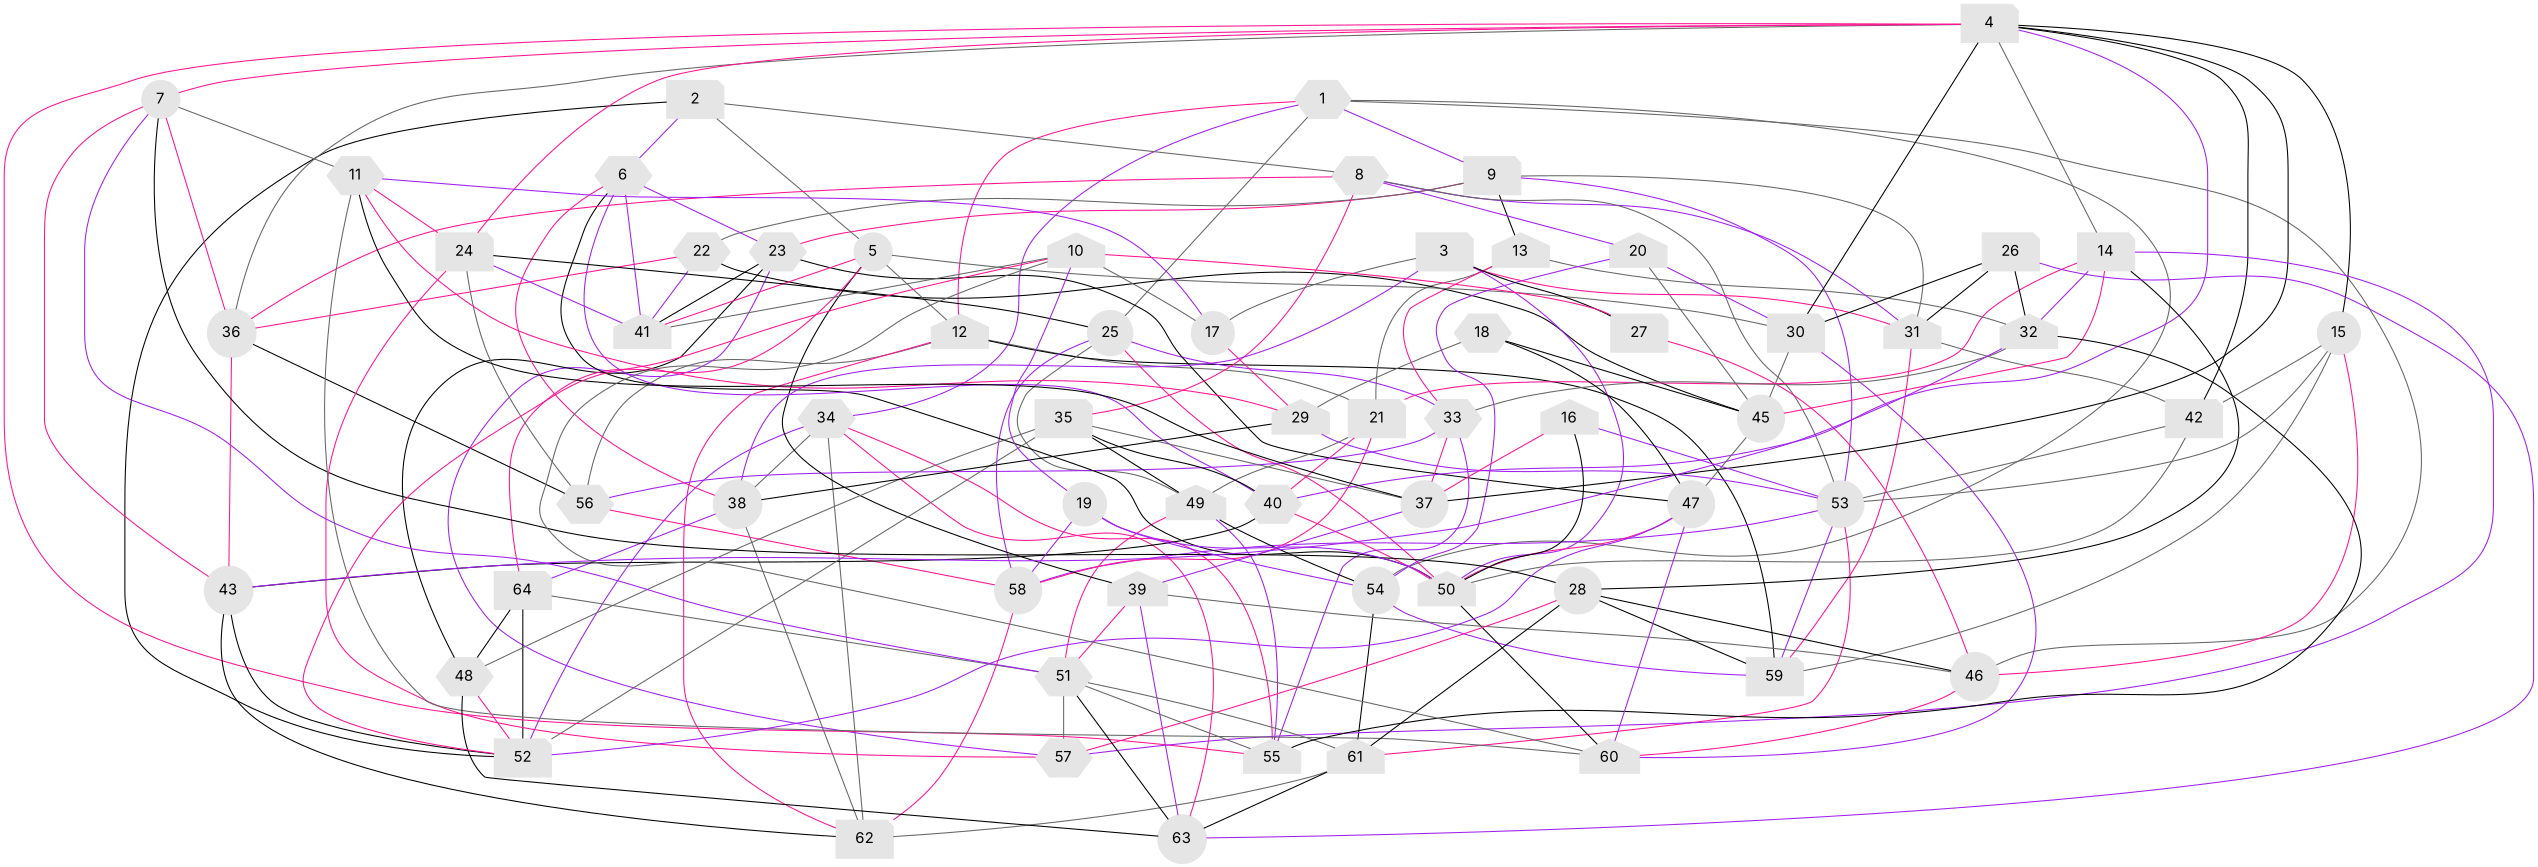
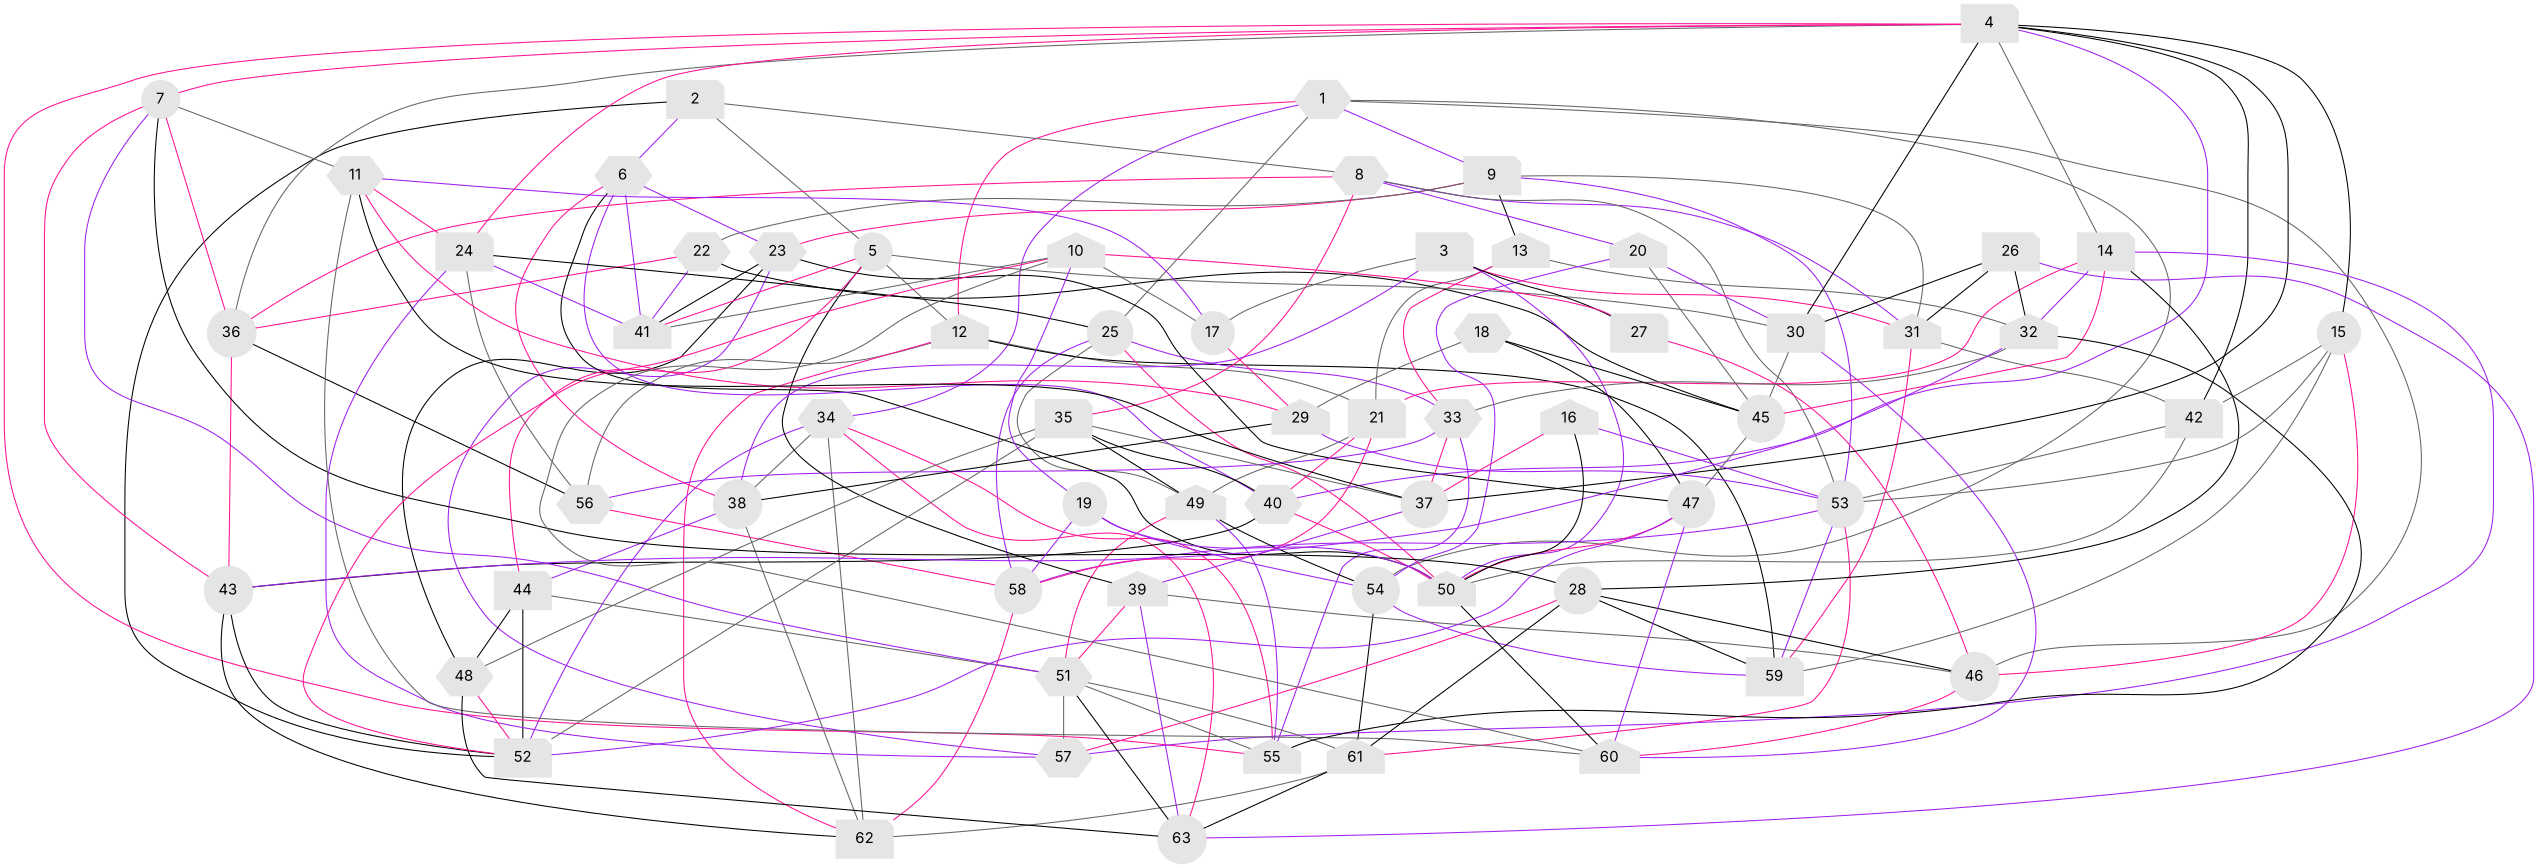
(523, 590) -> (523, 590)
(395, 685) -> (395, 685)
